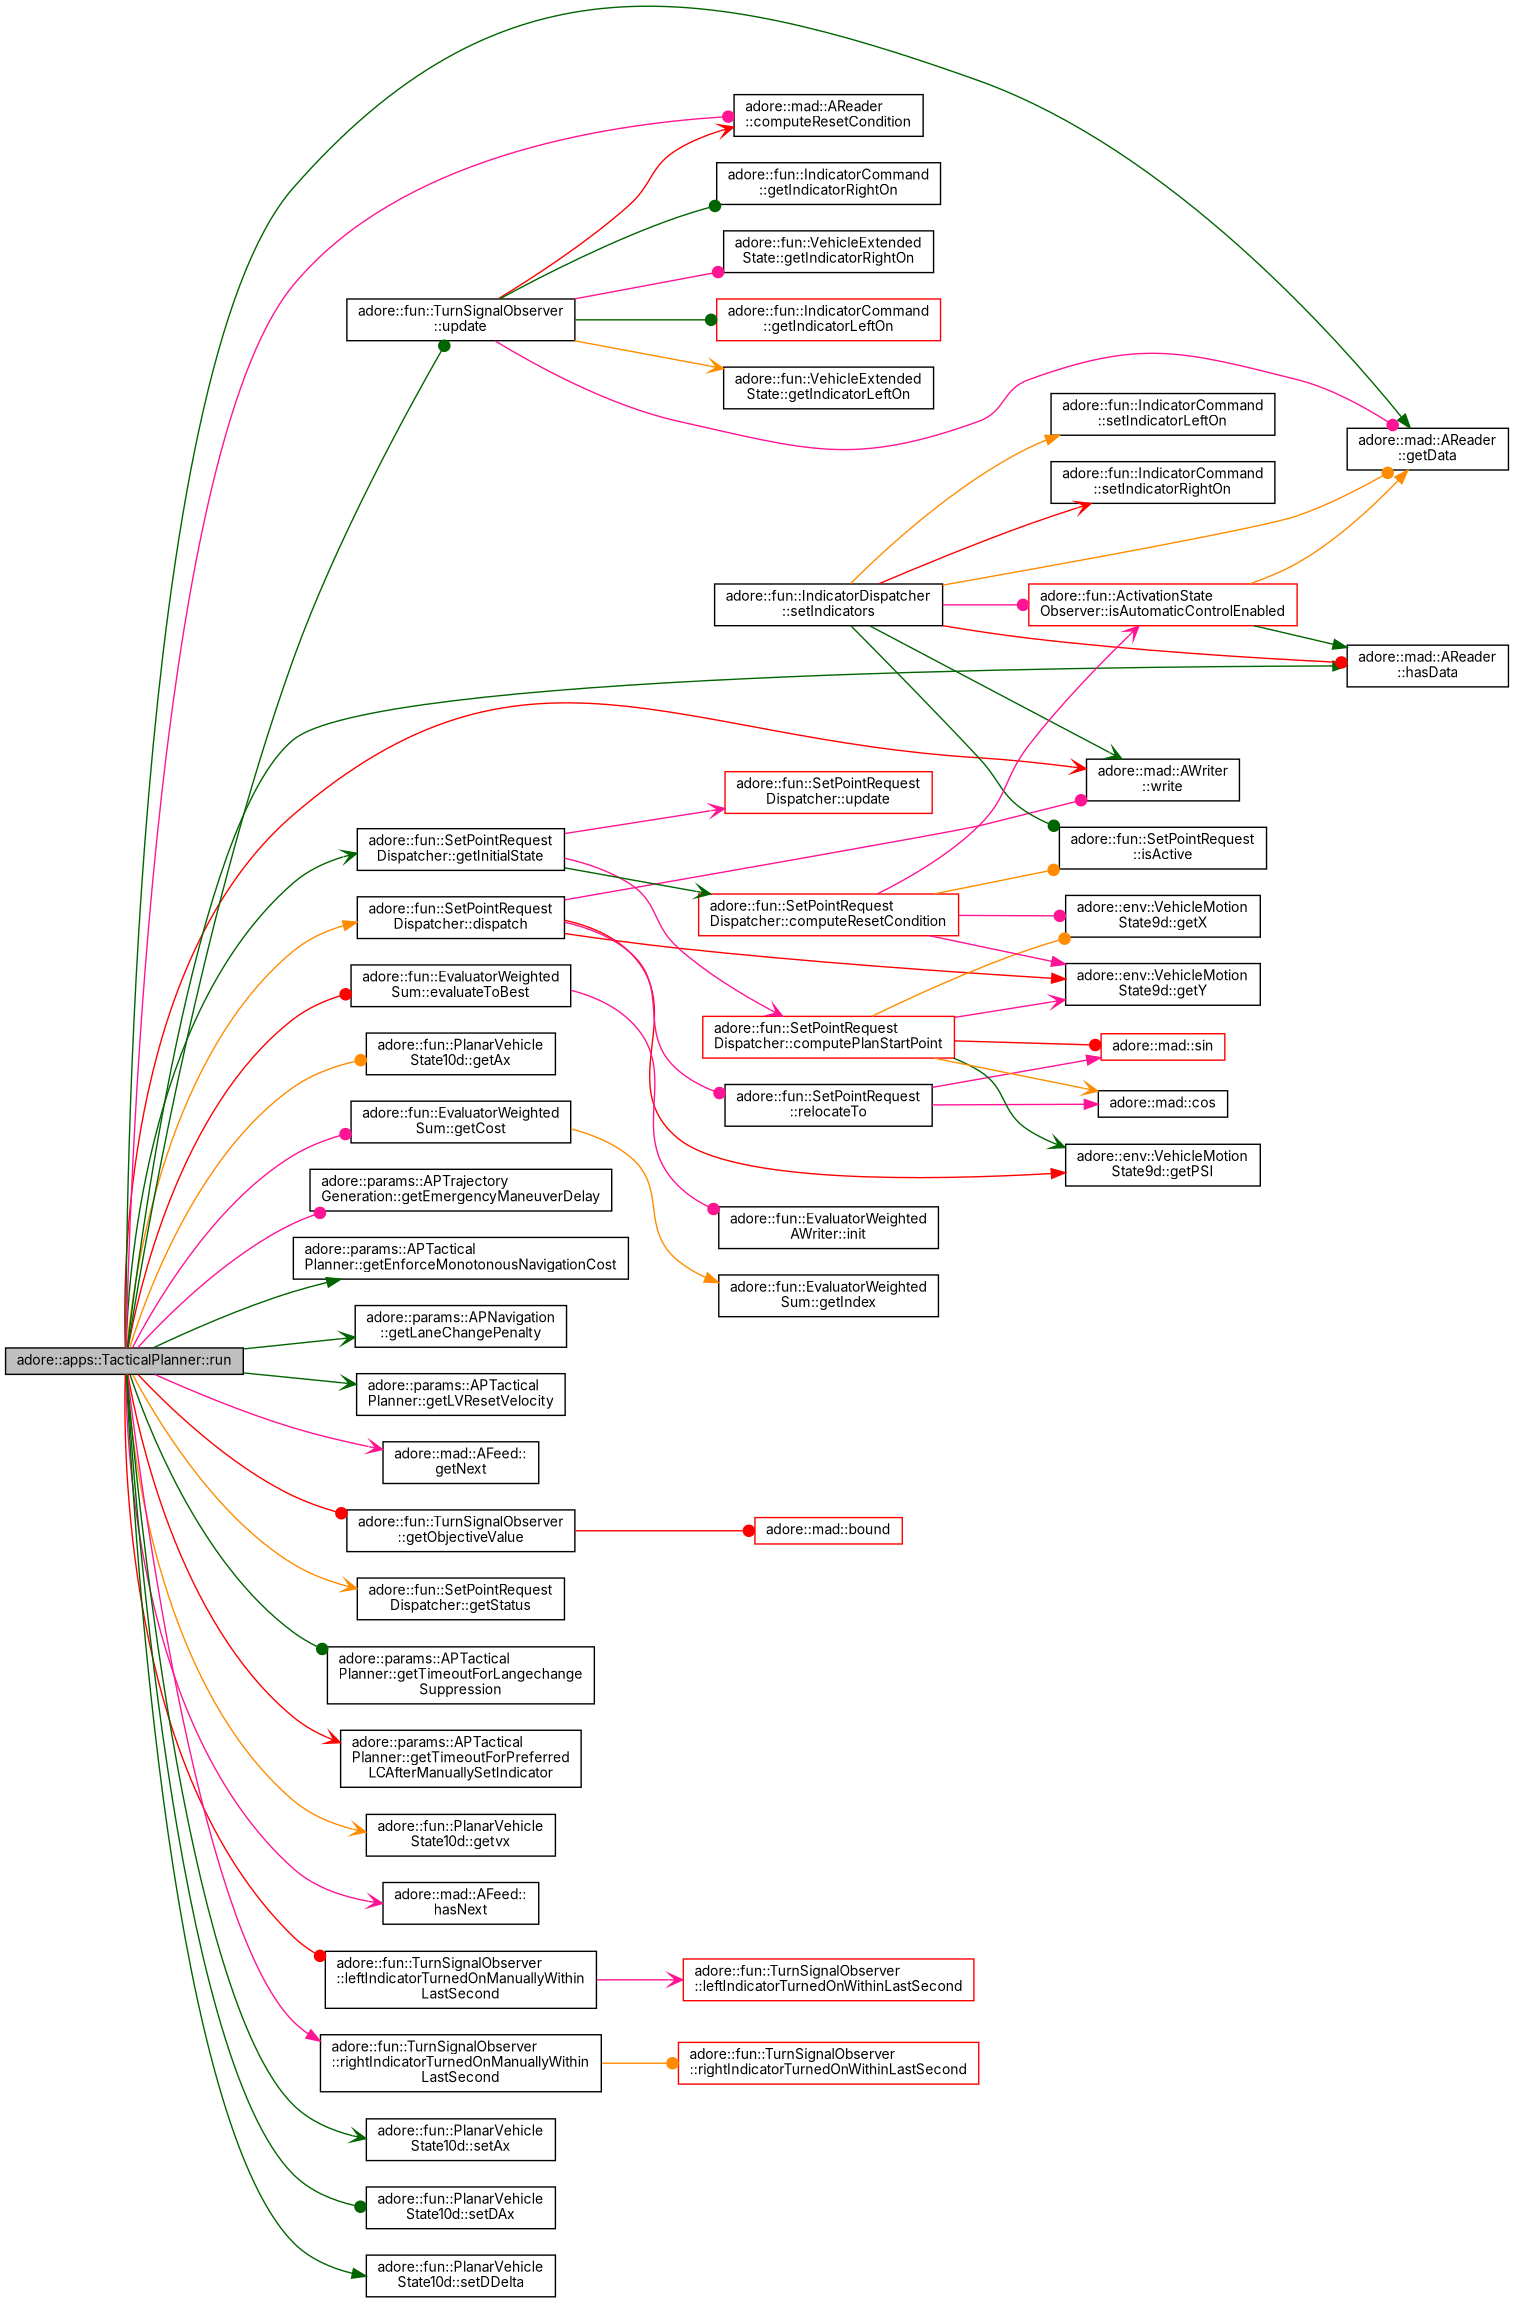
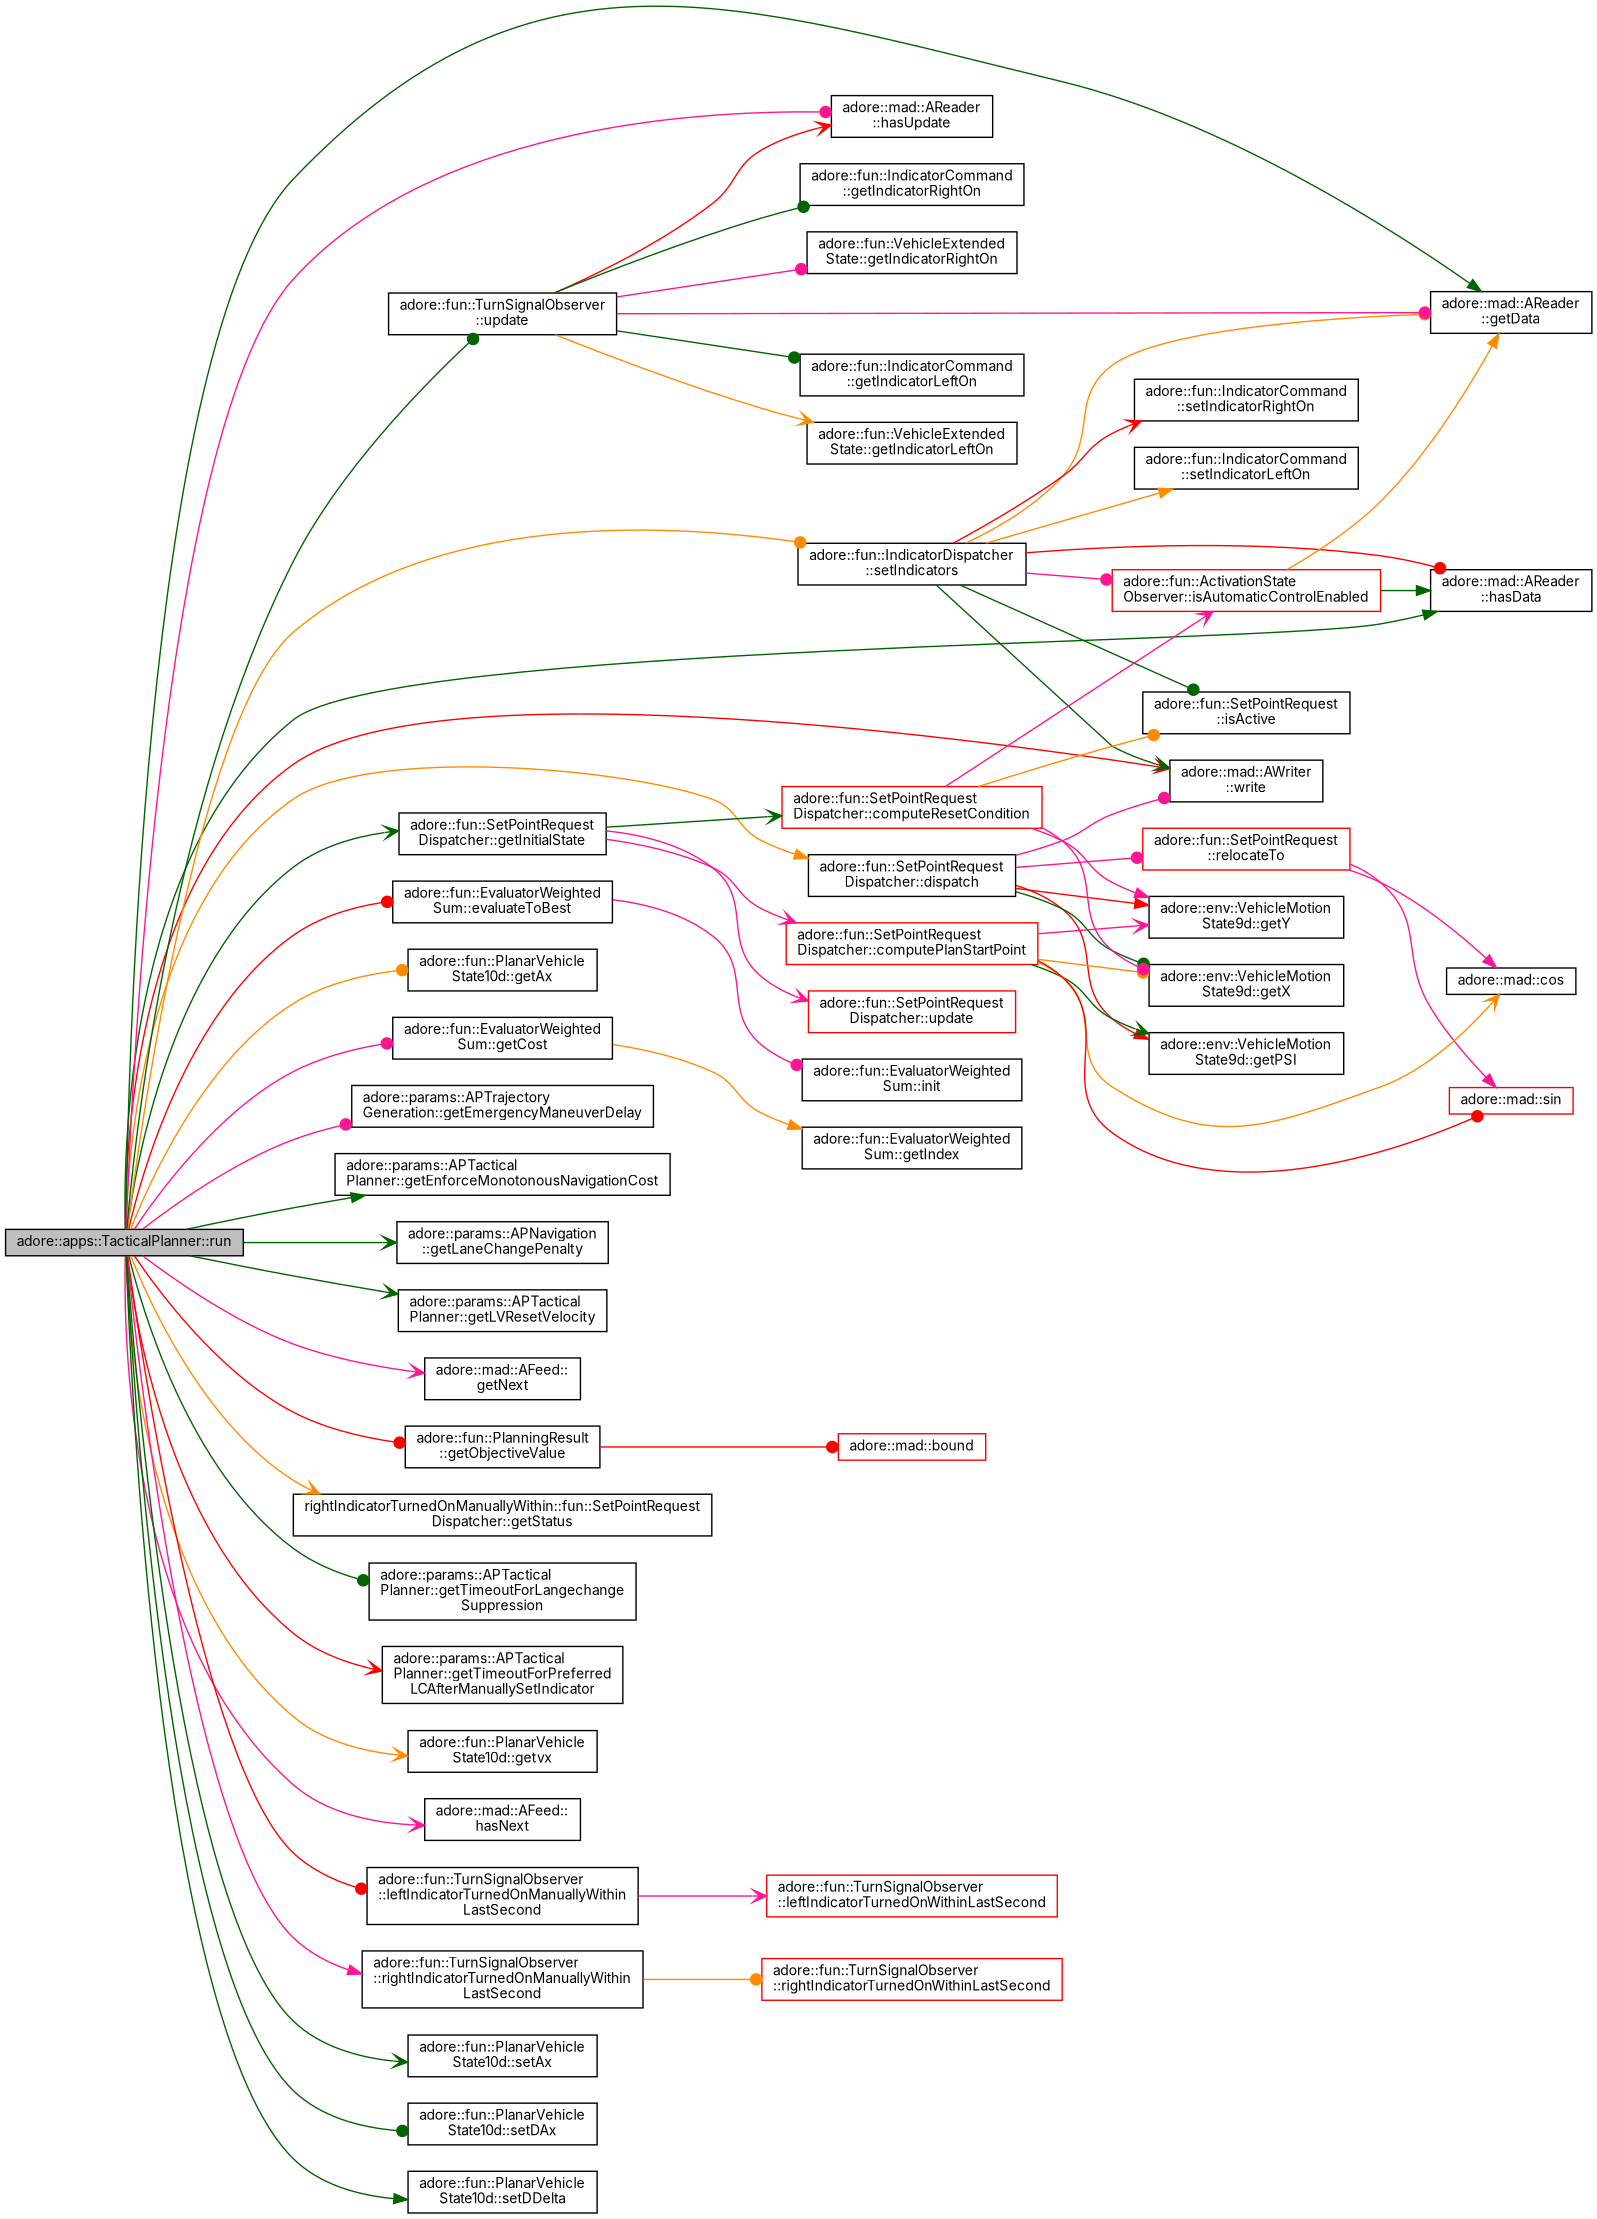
(829, 116) -> (912, 117)
(829, 320) -> (912, 375)
none -> (263, 673)
none -> (1080, 922)
(829, 1105) -> (1246, 849)
(829, 1228) -> (912, 1080)
(461, 1531) -> (503, 1447)
(461, 1599) -> (503, 1515)
